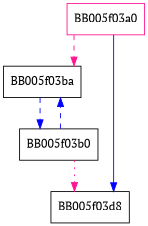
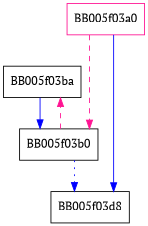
(74, 46) -> (89, 78)
(40, 109) -> (40, 109)
(61, 118) -> (61, 118)
(74, 171) -> (74, 171)
